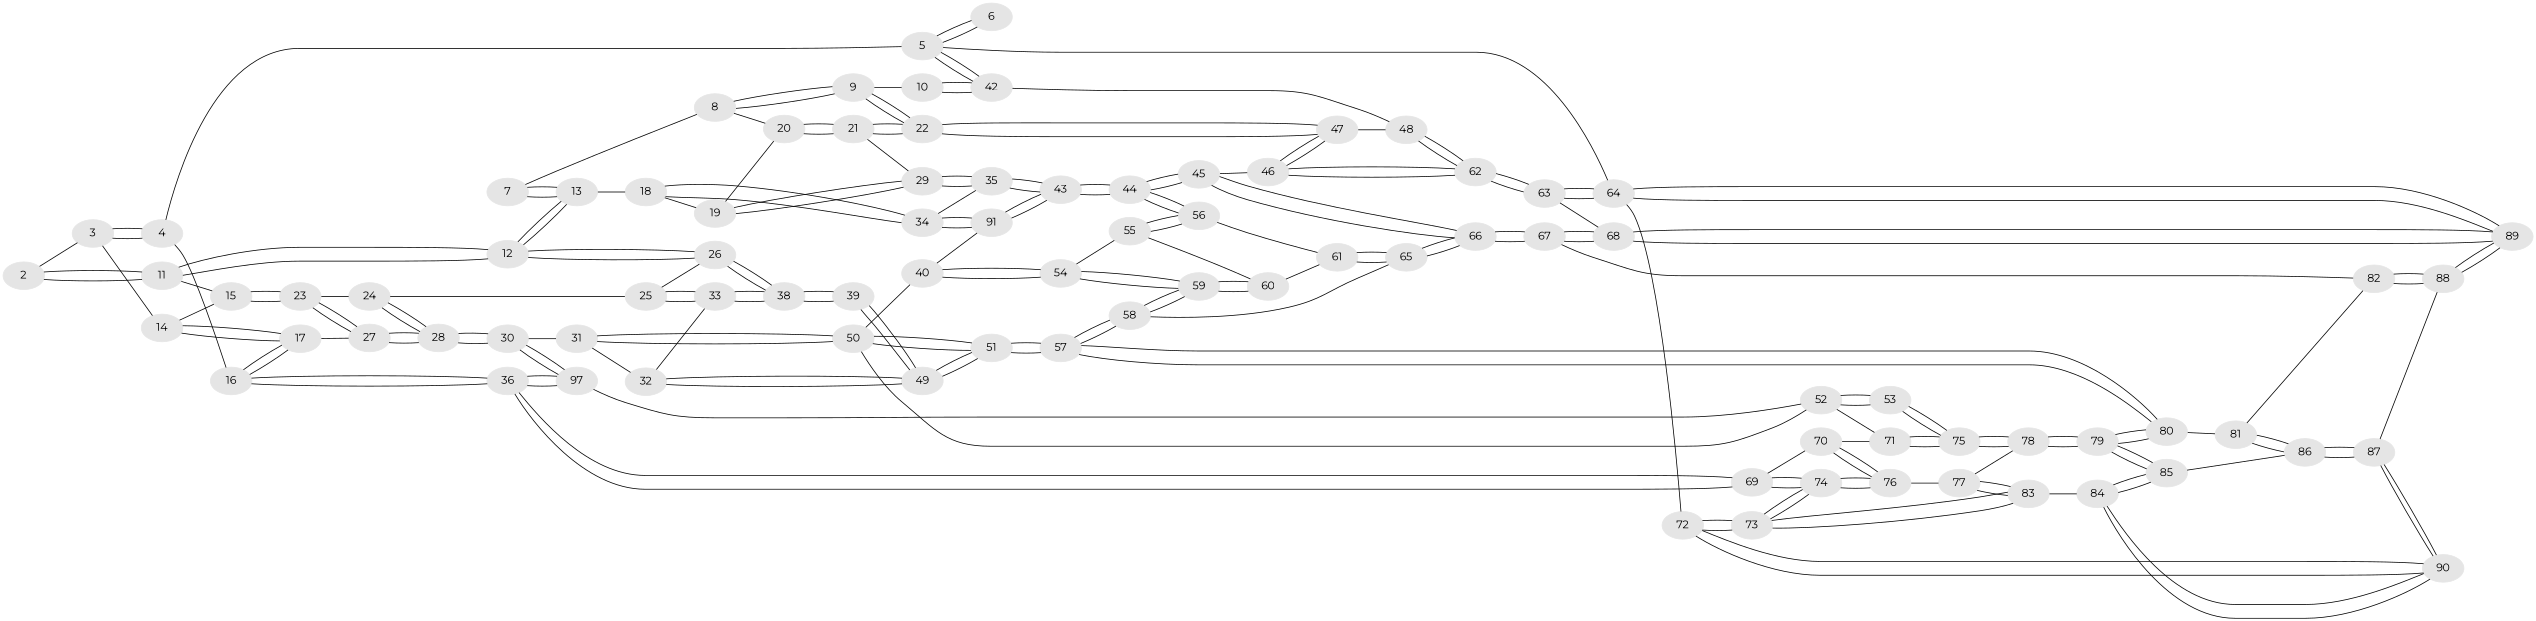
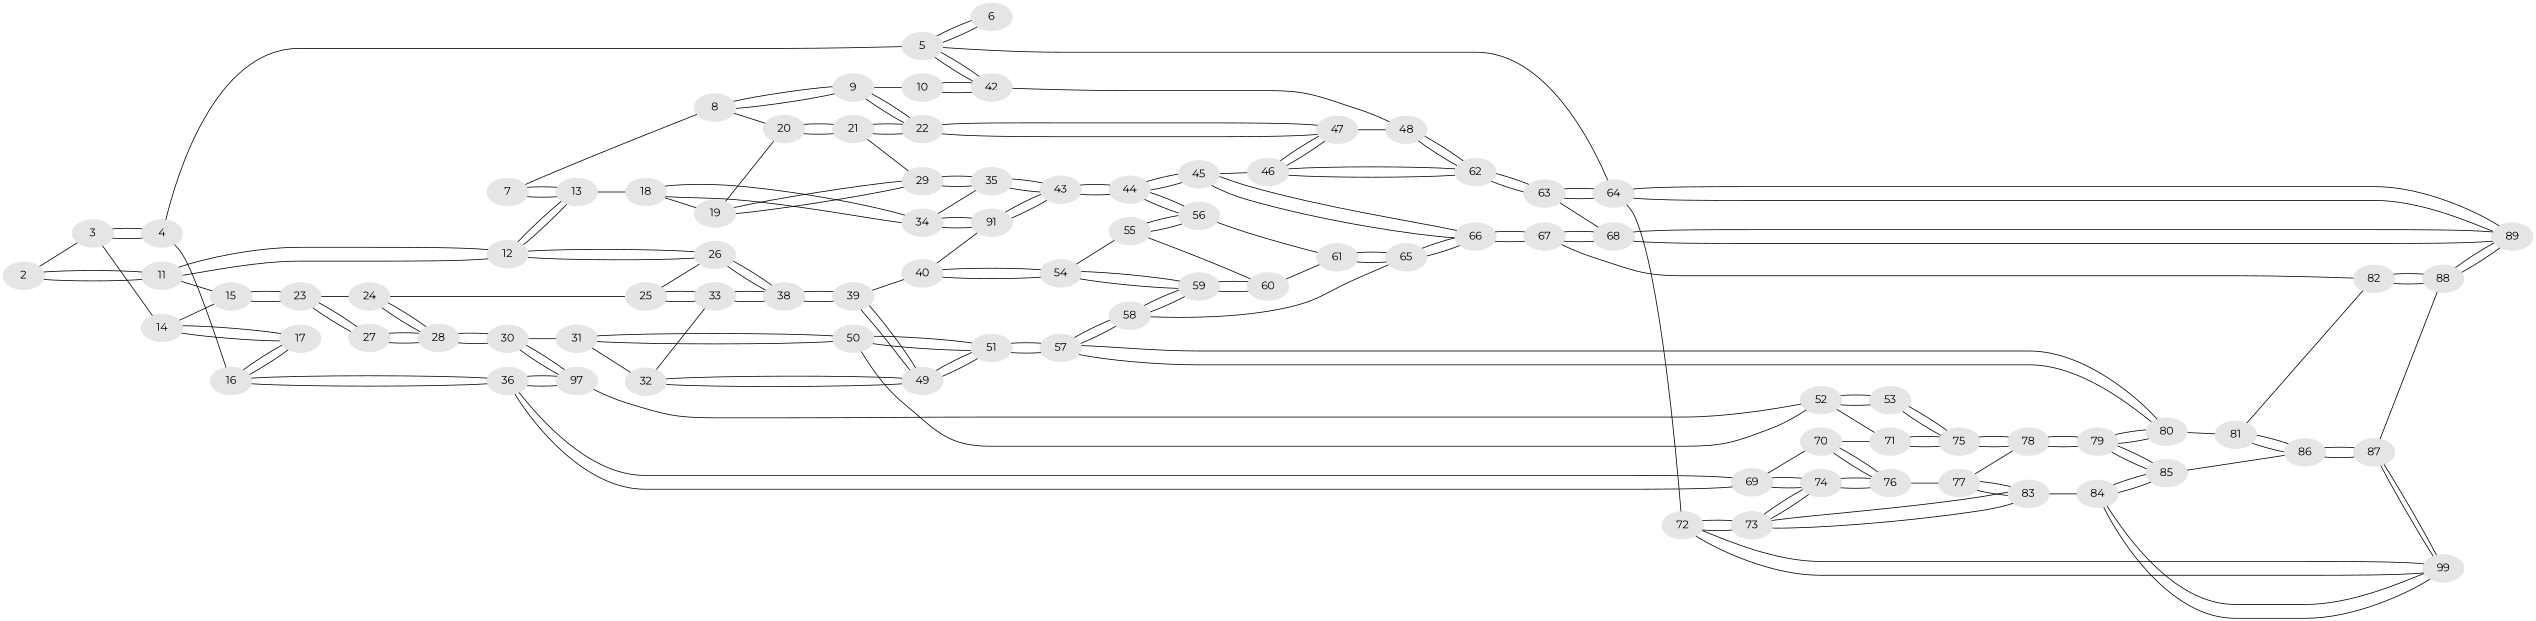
(888, 306) -> (888, 285)
(335, 338) -> none
(2443, 568) -> (2443, 568)
